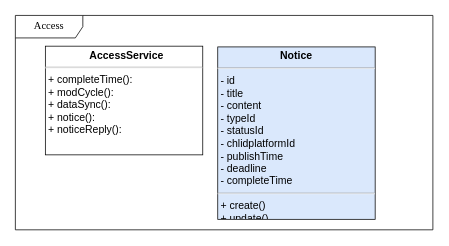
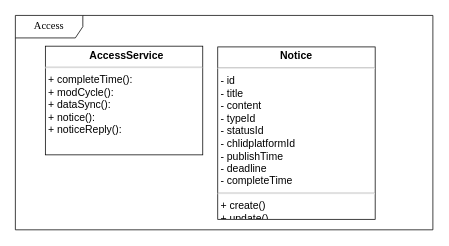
(297, 133) -> (297, 133)
